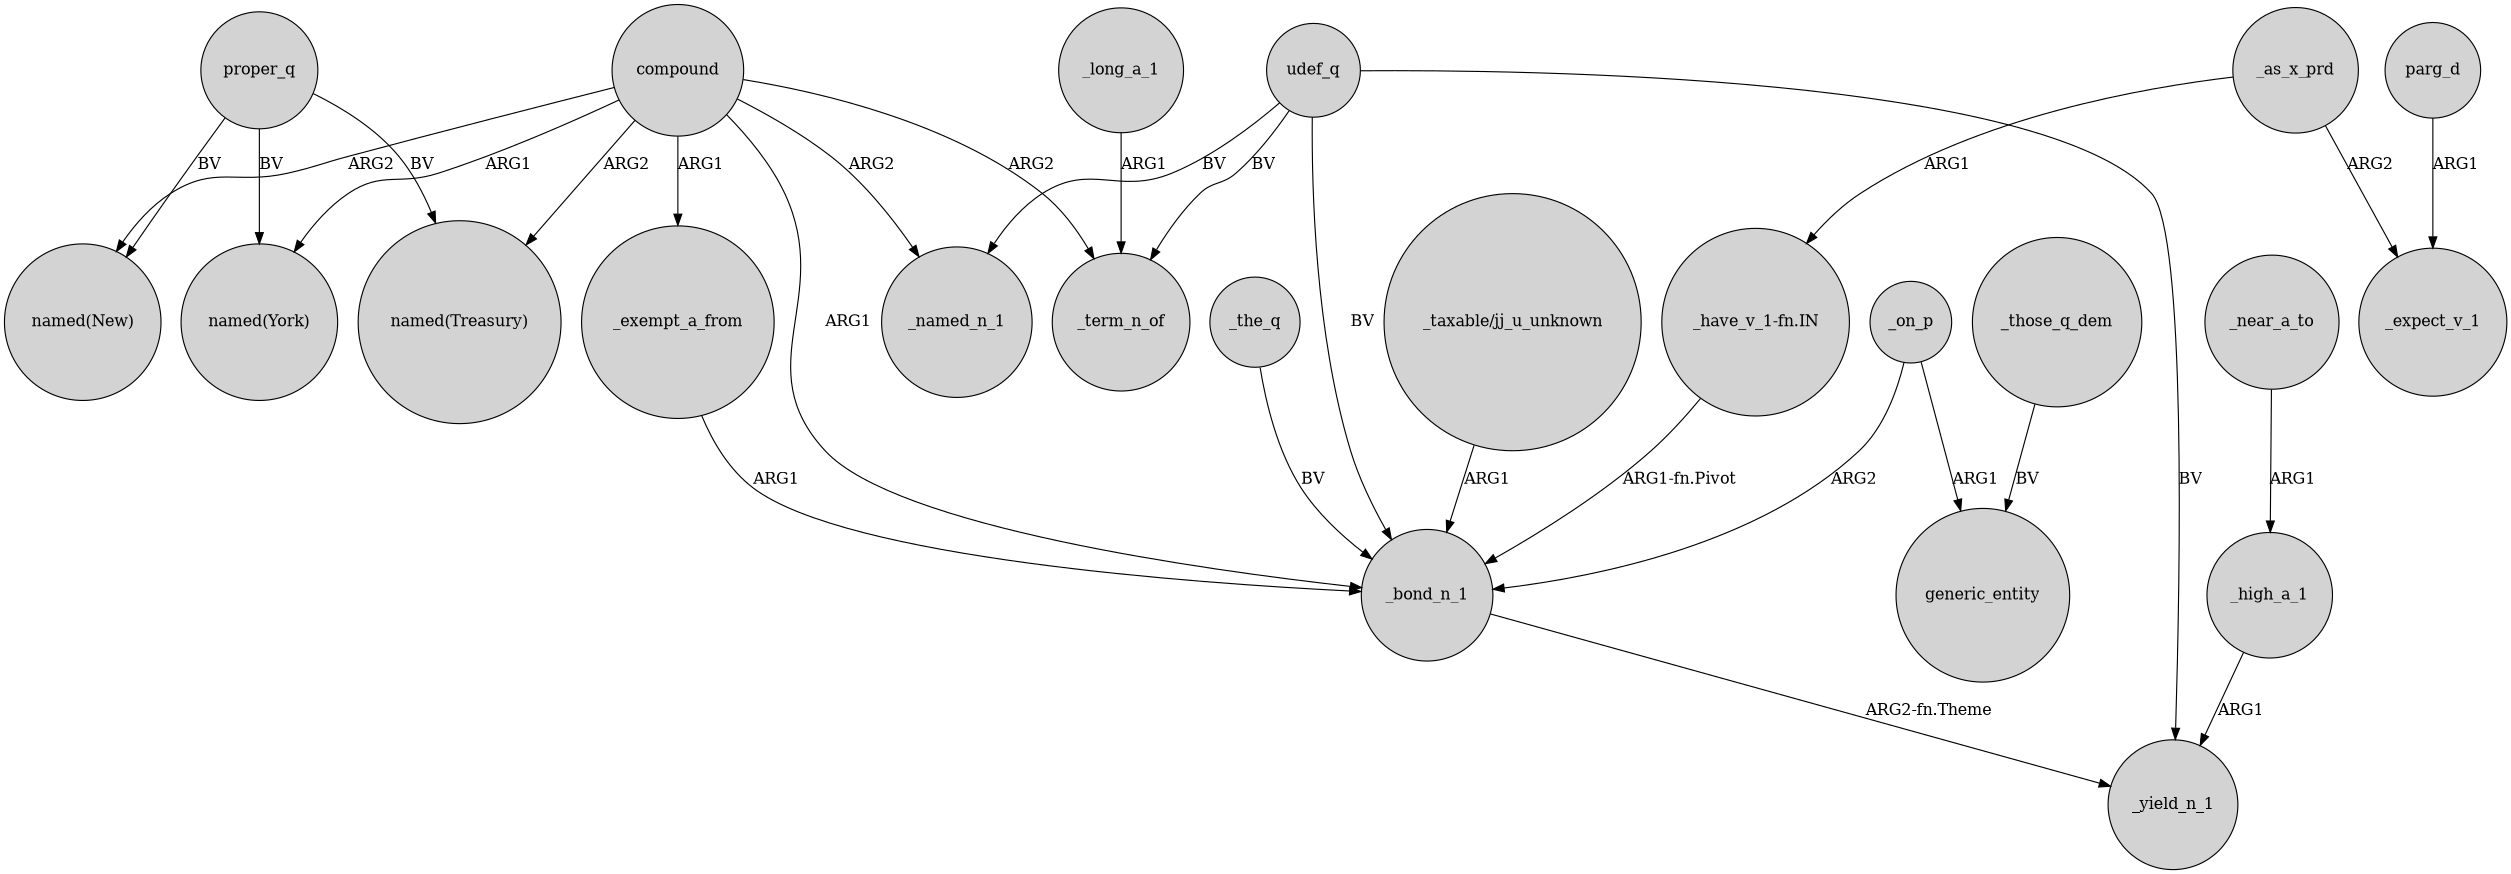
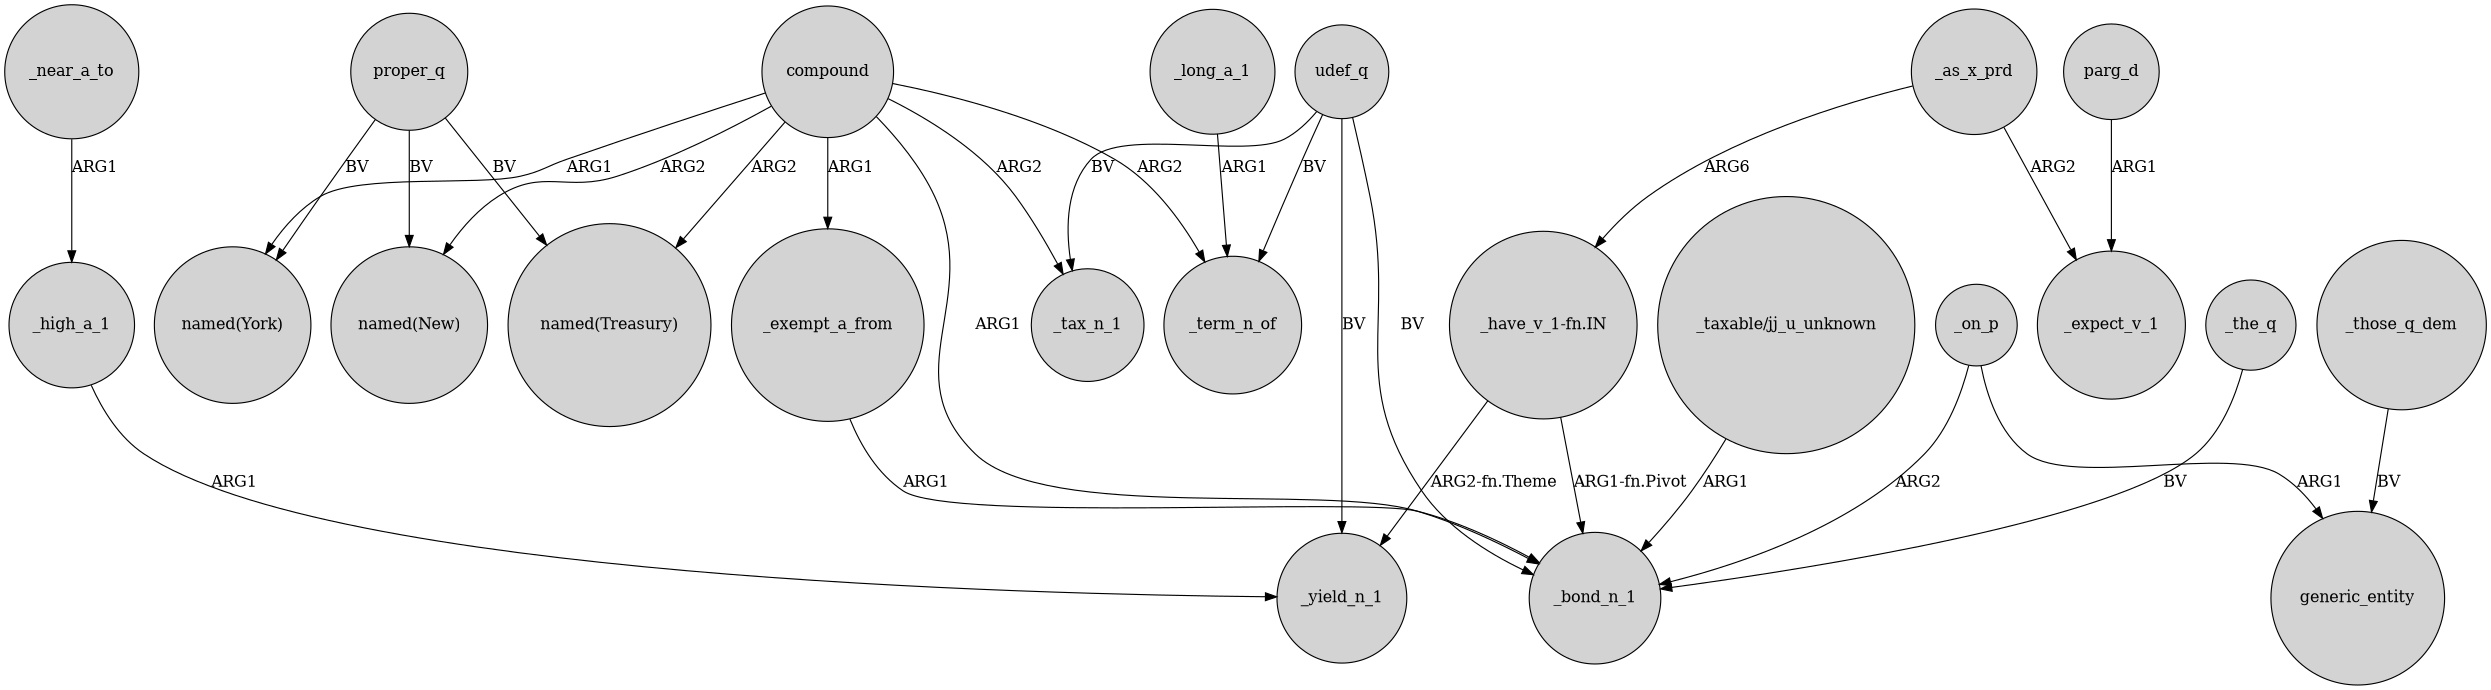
(1947, 165) -> (1727, 168)
(957, 322) -> (1088, 325)
(1795, 699) -> (1438, 468)
